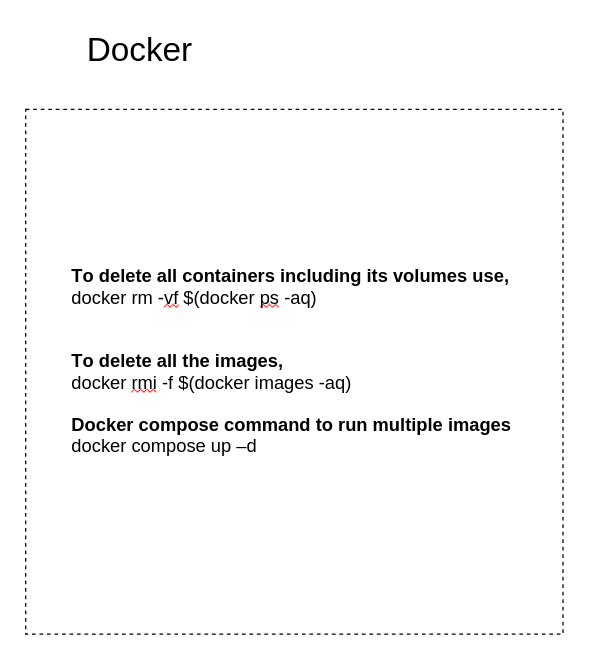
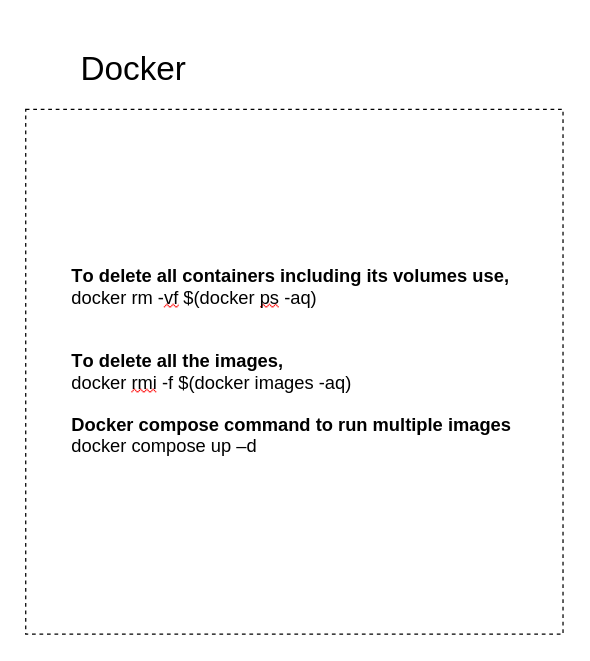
(139, 51) -> (133, 69)
